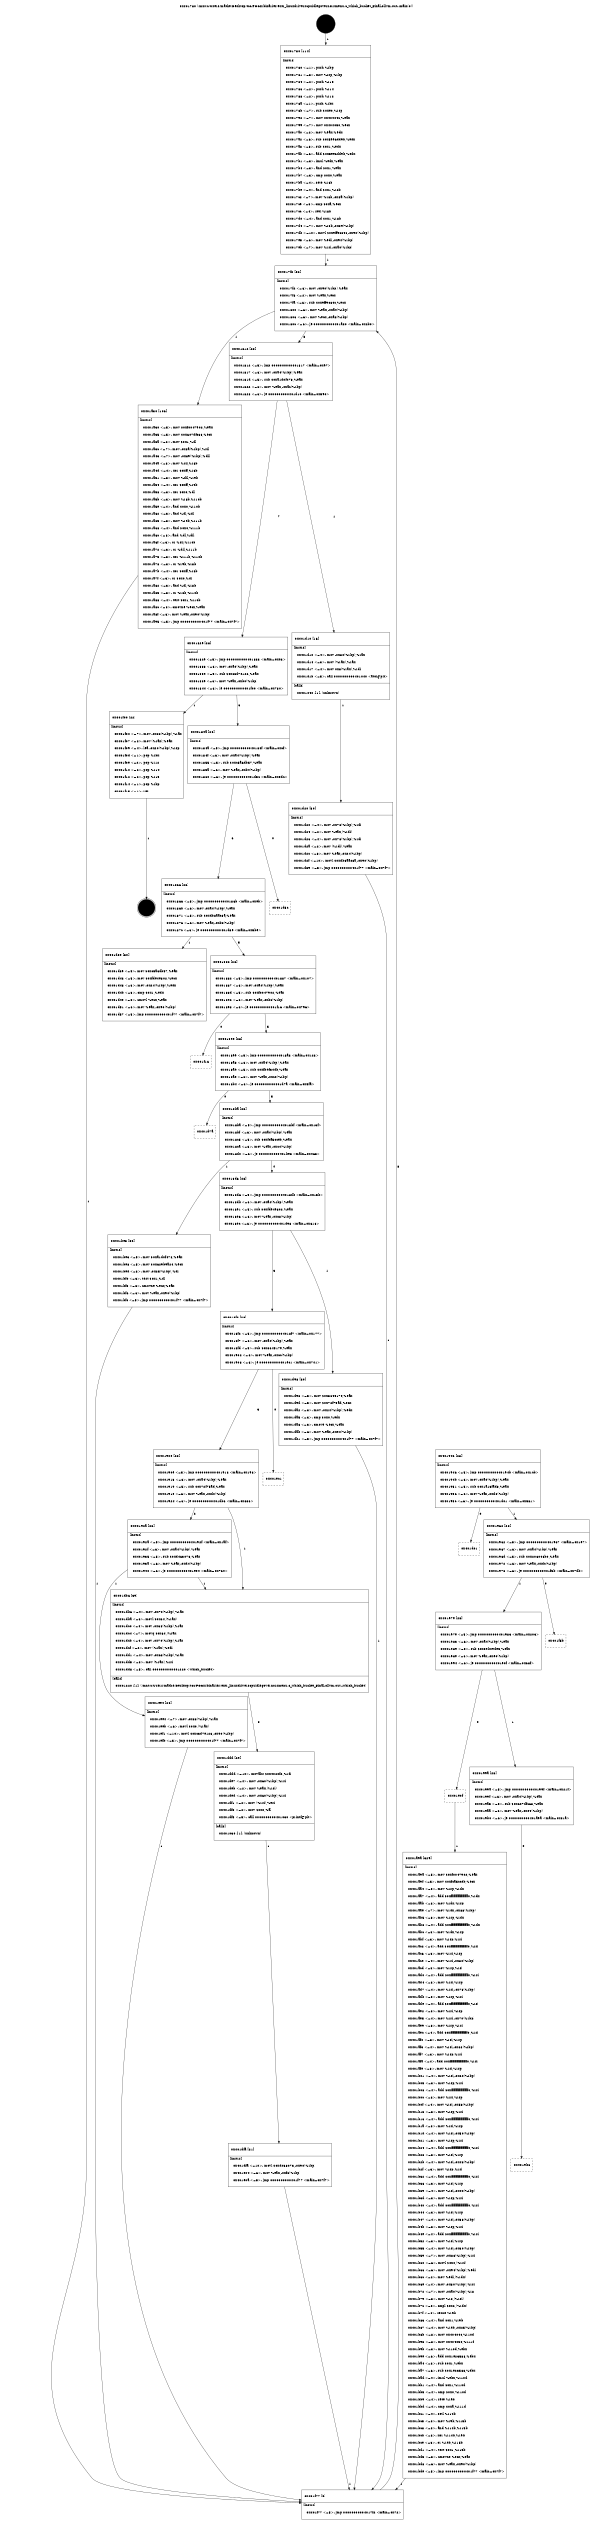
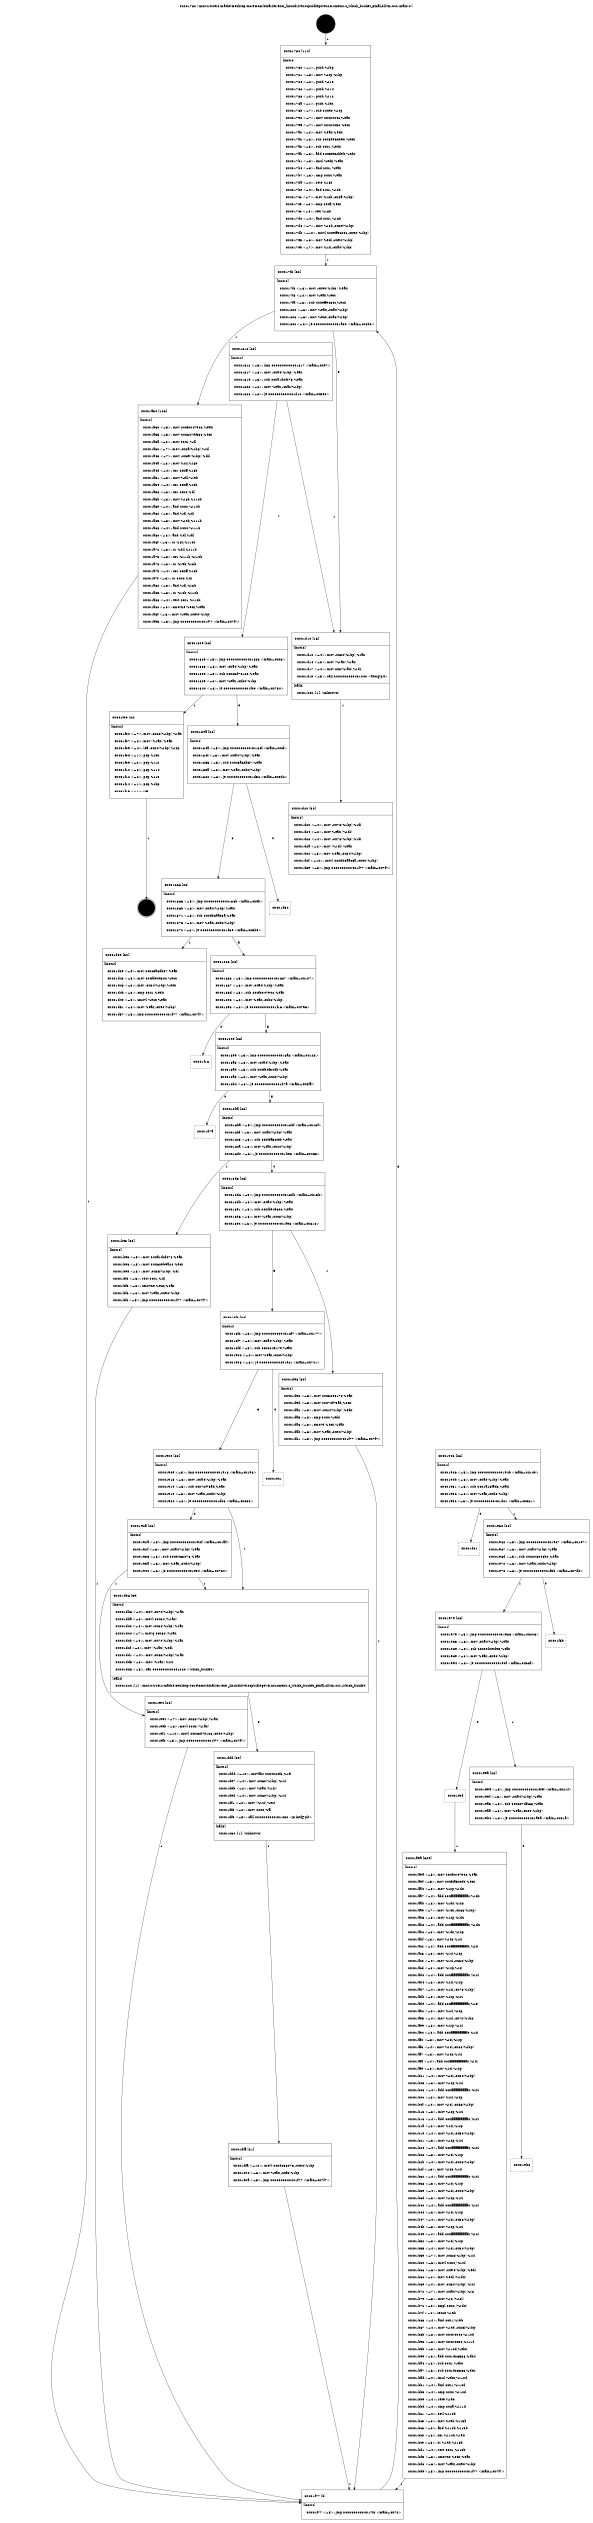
(303, 336) -> (338, 481)
(387, 1681) -> none
